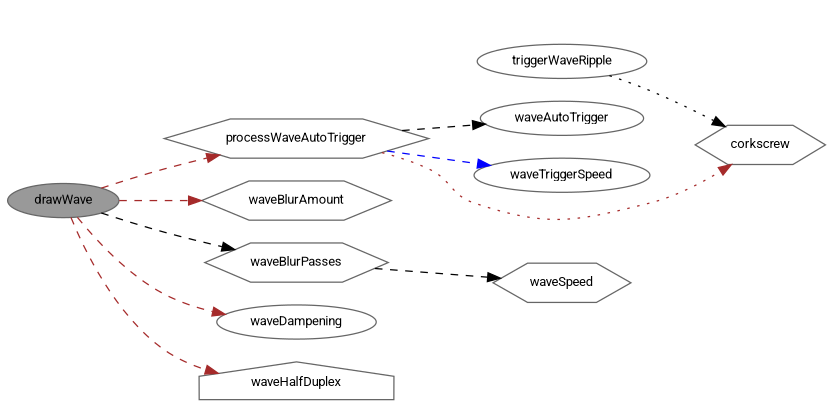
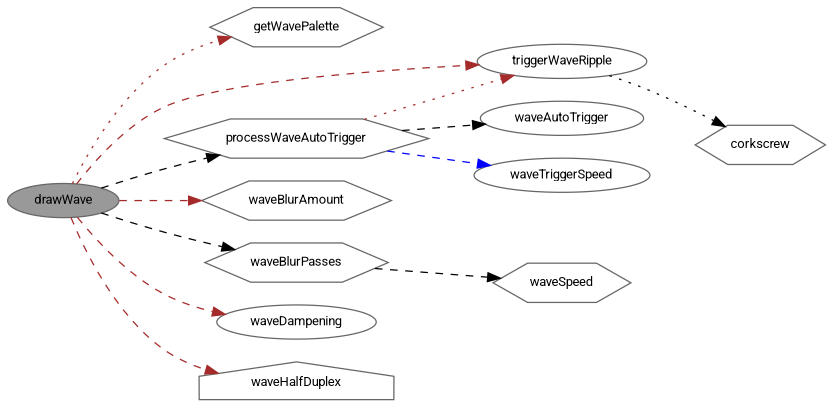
none -> (297, 27)
none -> (255, 85)
(154, 172) -> (154, 172)
(547, 219) -> (433, 99)
